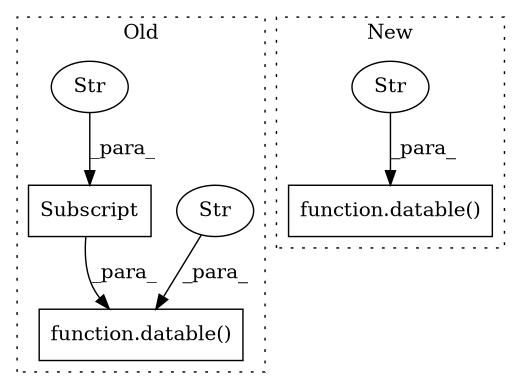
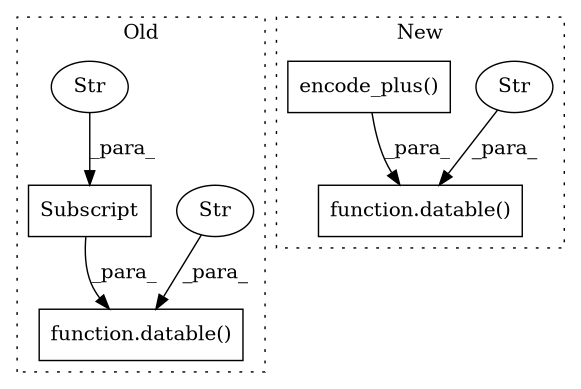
none -> (369, 87)
